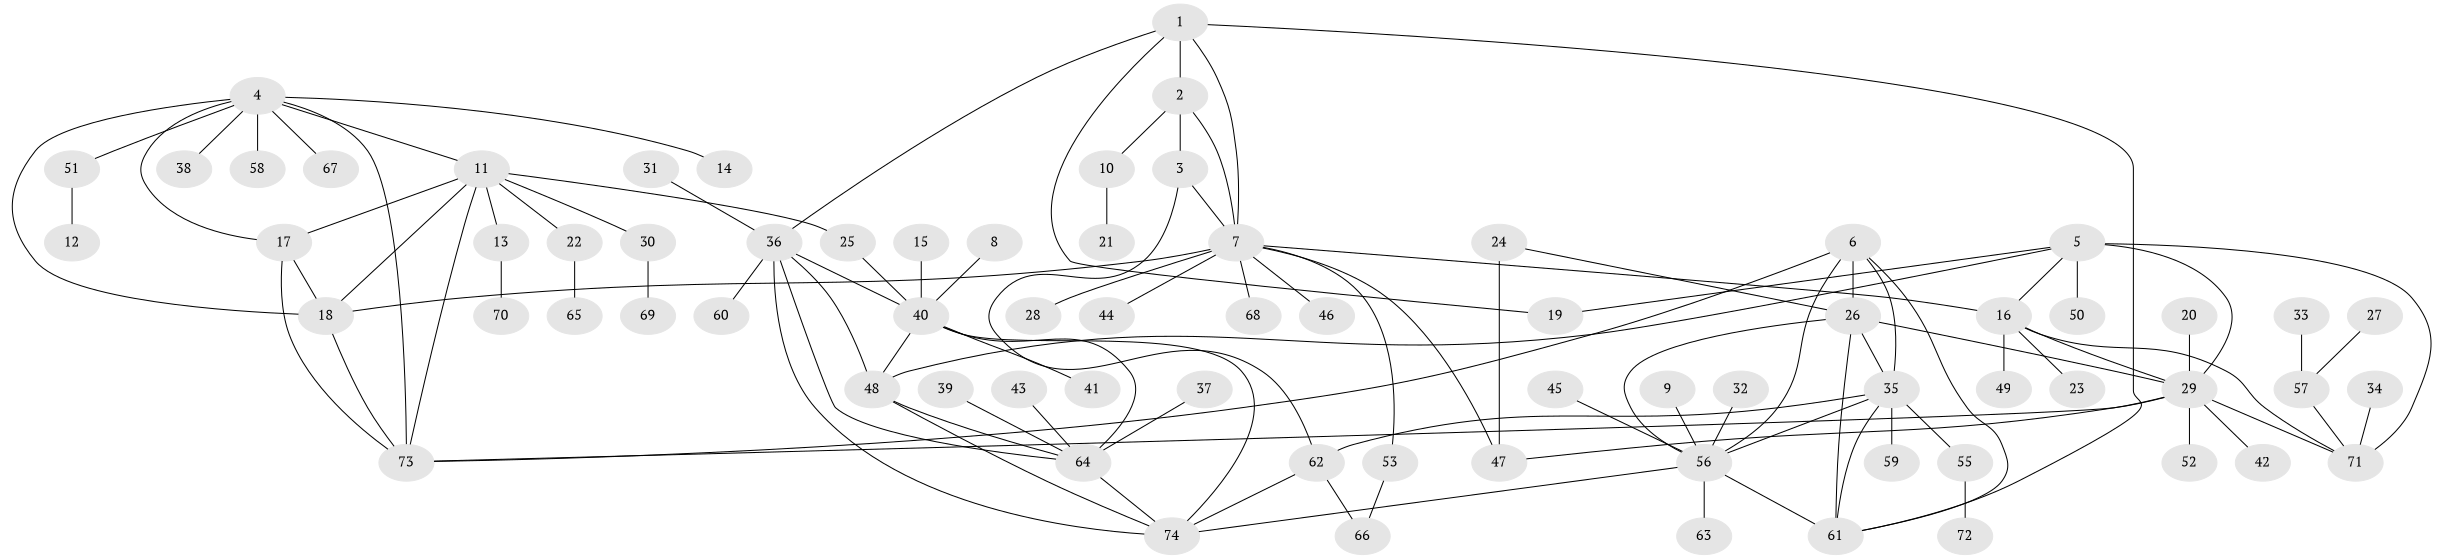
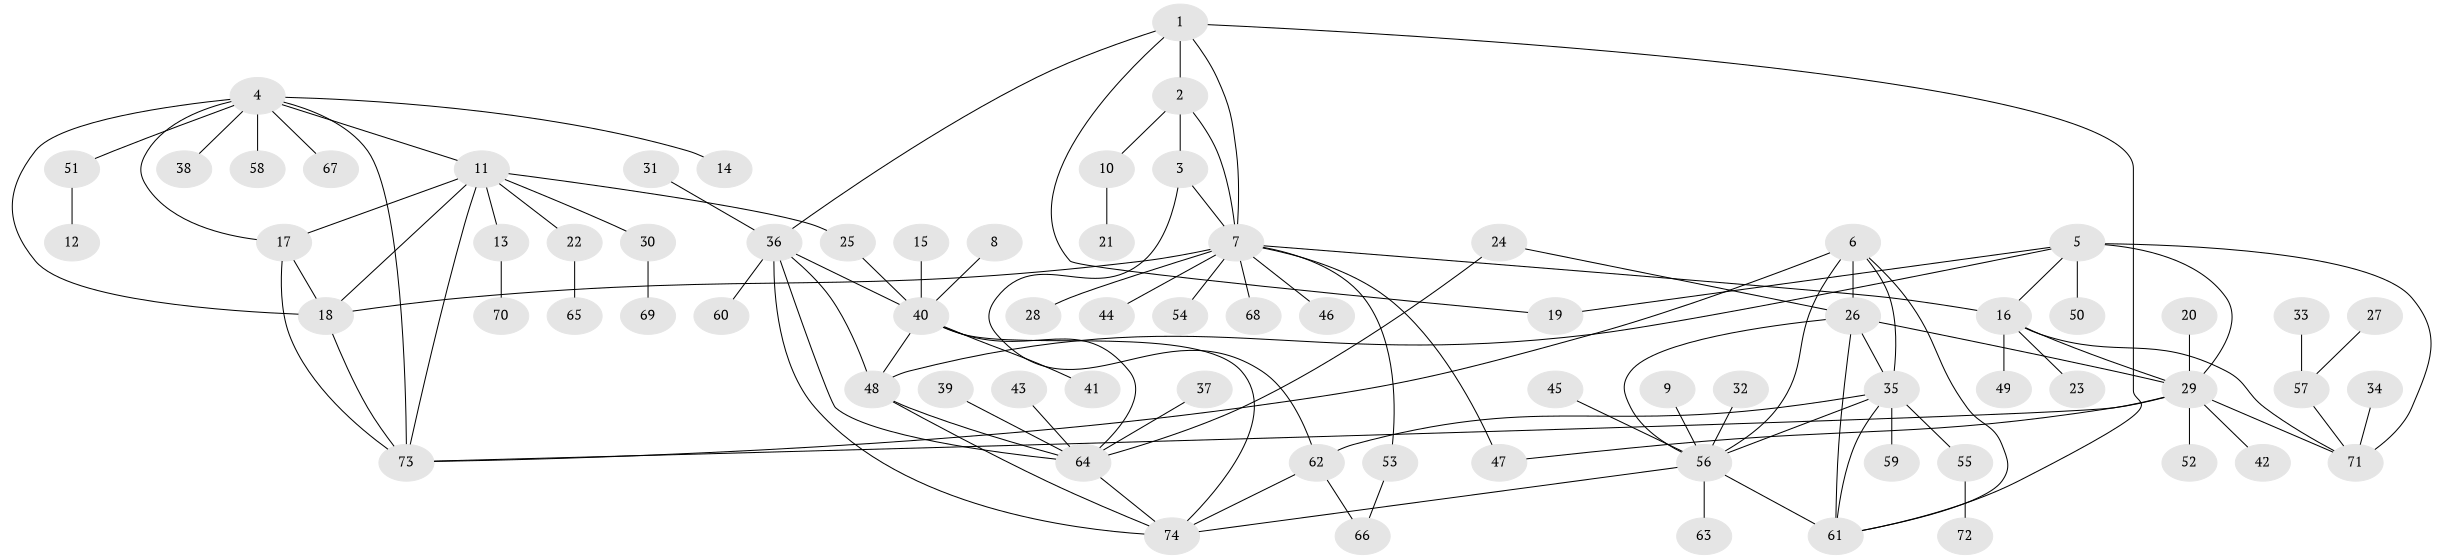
none -> (1180, 316)
(1499, 353) -> (1305, 375)
